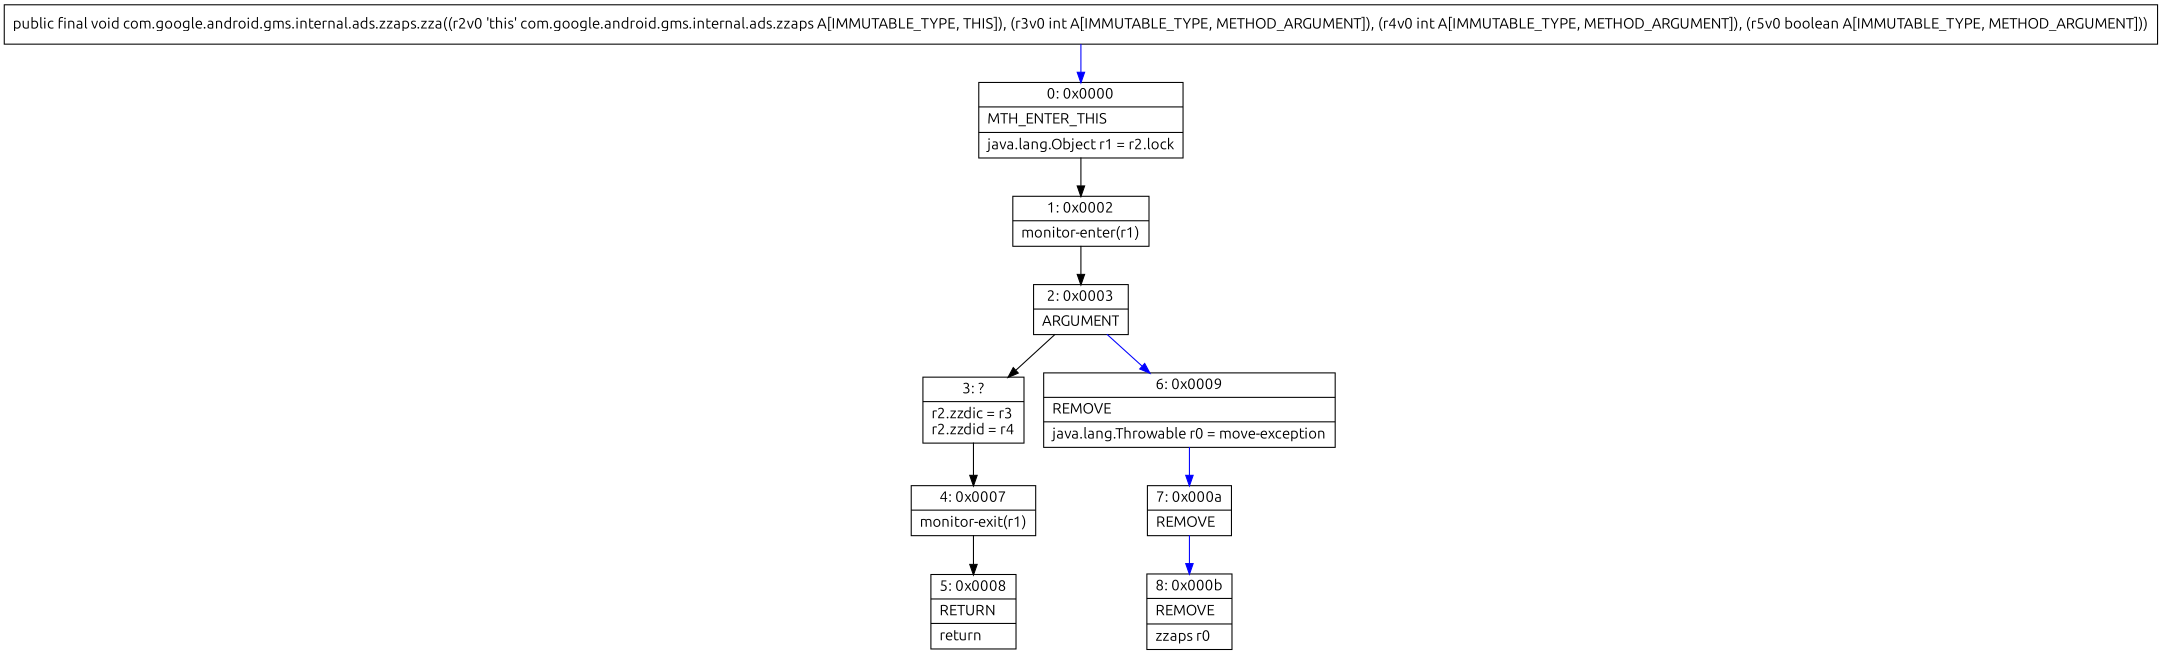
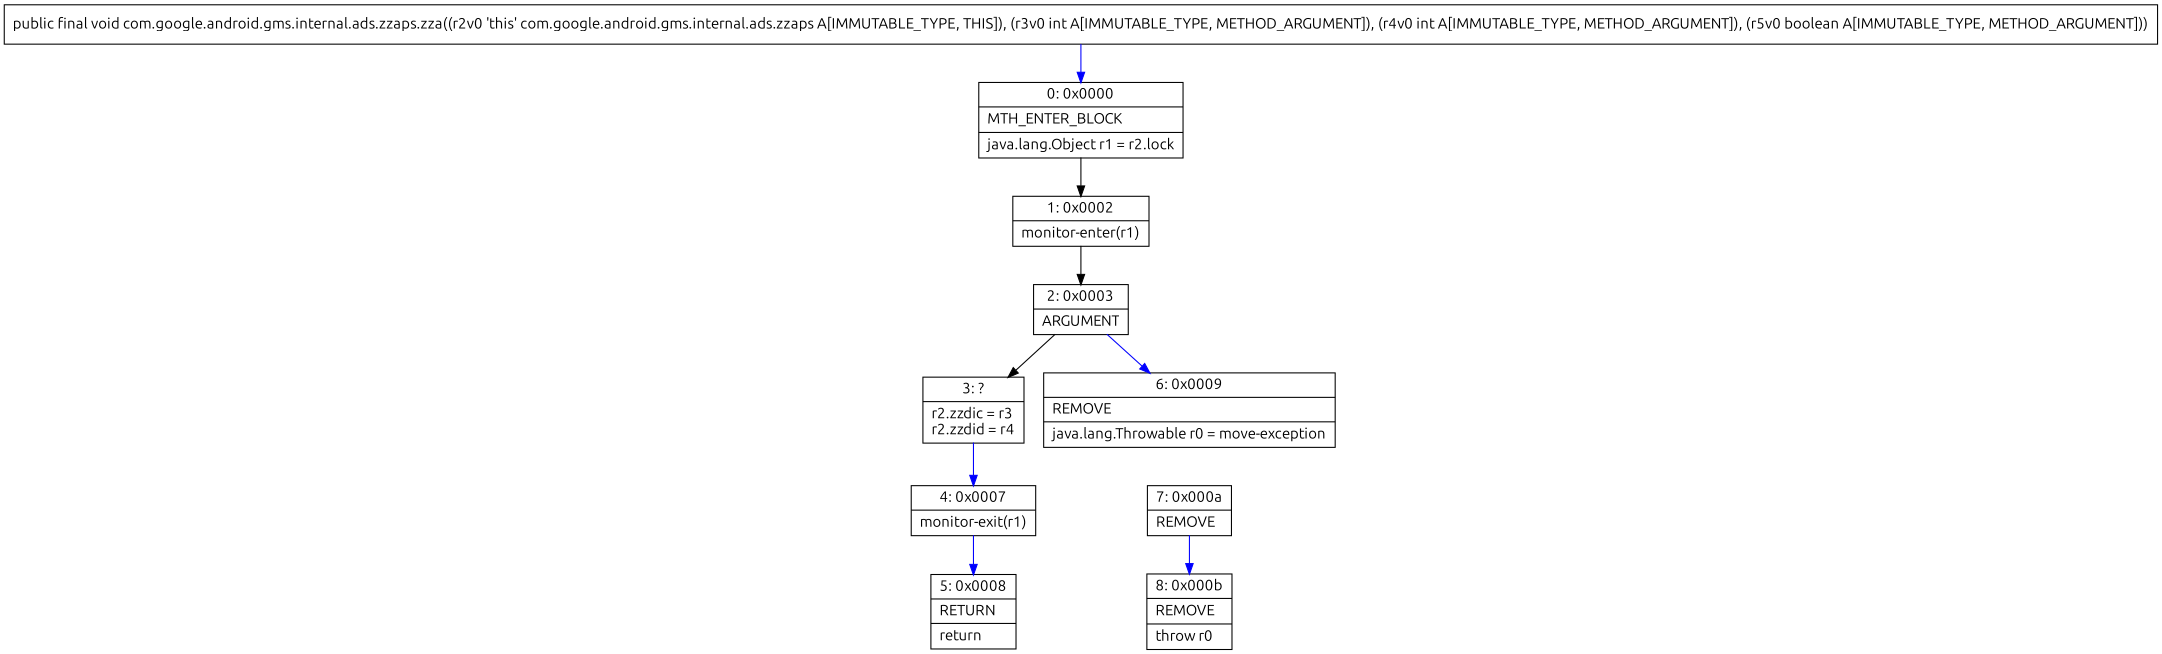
(1047, 119) -> (1055, 119)
(973, 459) -> (973, 459)
(1189, 461) -> none
(973, 550) -> (973, 550)
(1183, 636) -> (1185, 636)
